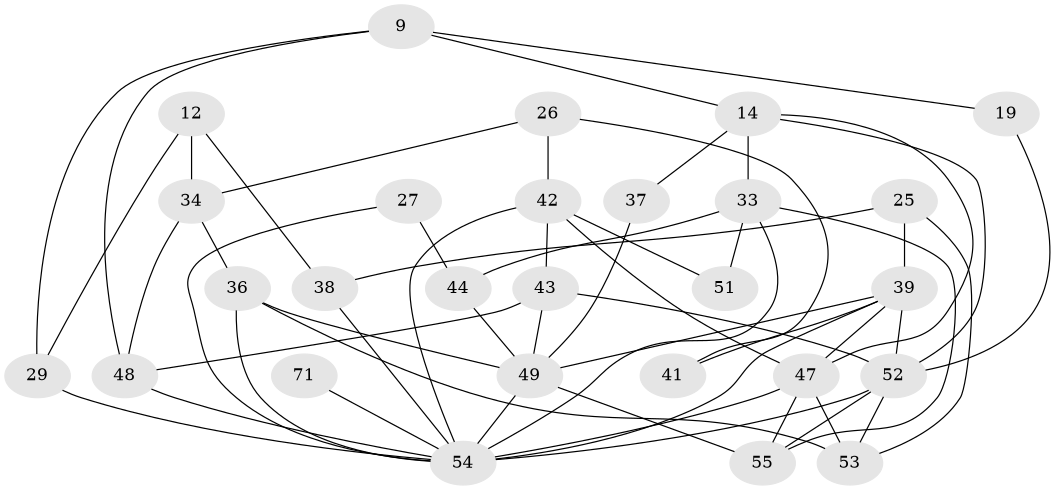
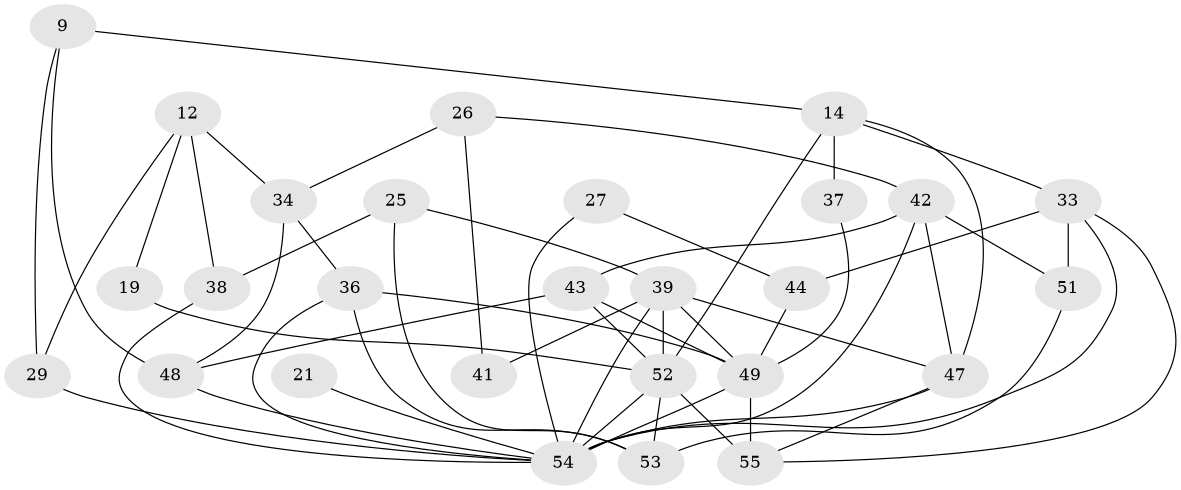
(704, 70) -> (159, 201)
(304, 376) -> (304, 376)
(825, 413) -> (896, 434)
